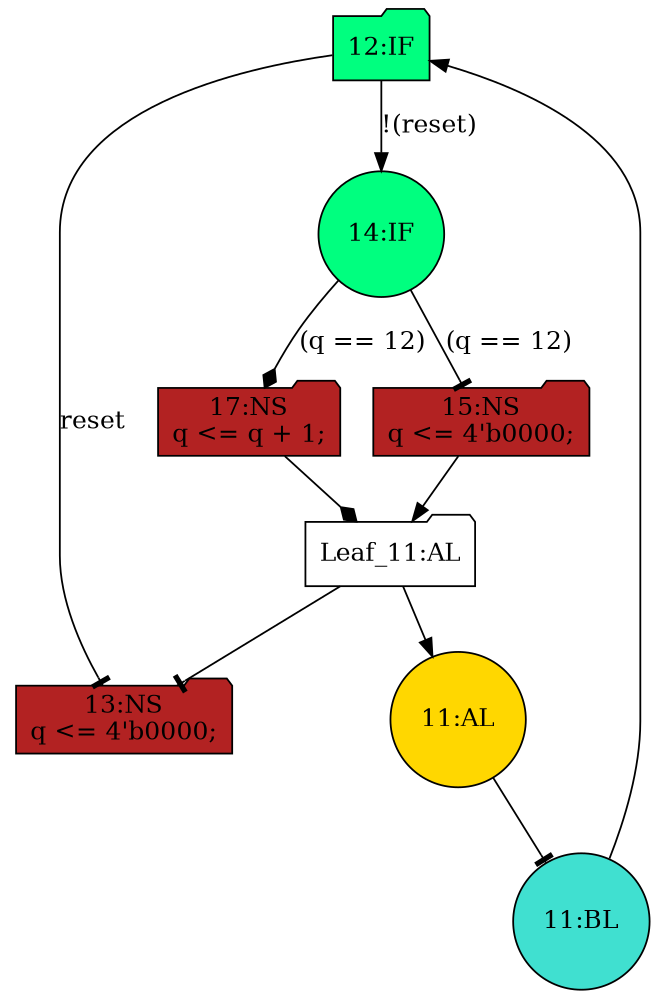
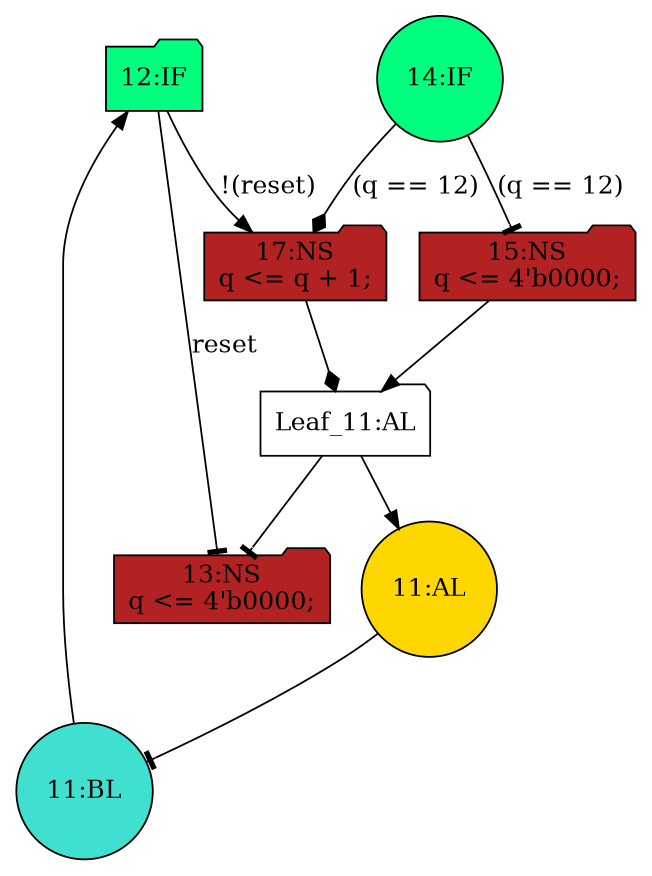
(381, 117) -> (198, 169)
